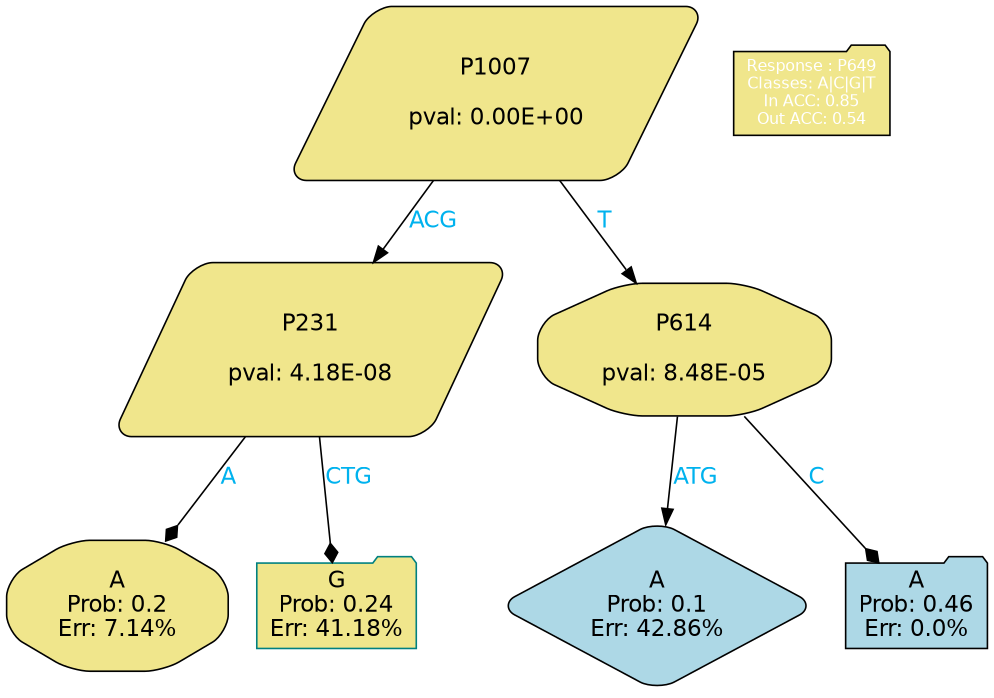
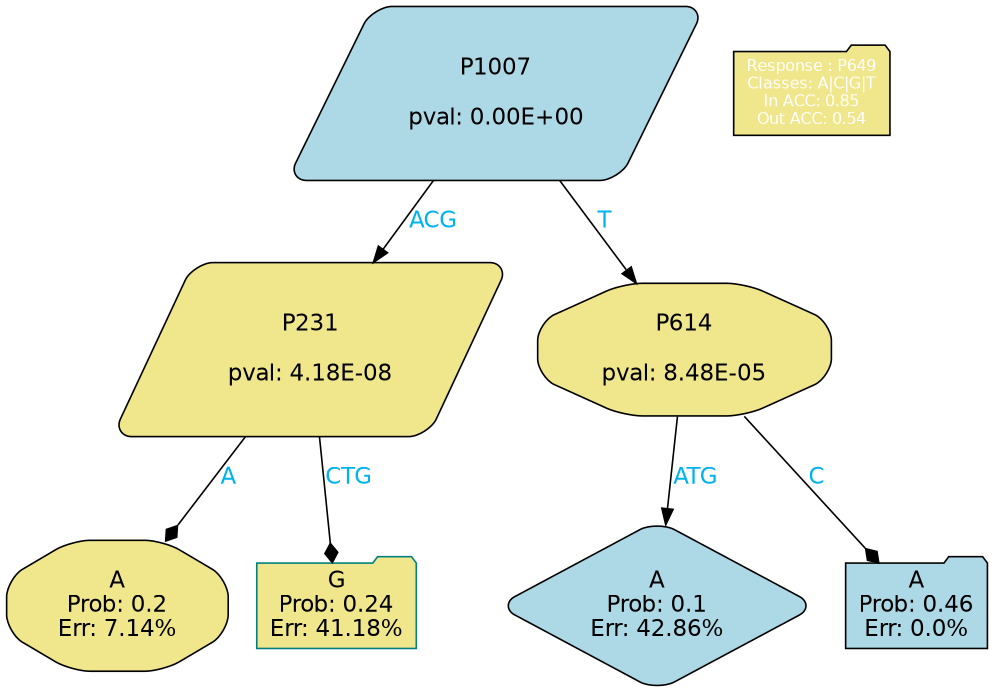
(496, 93) -> (496, 93)
